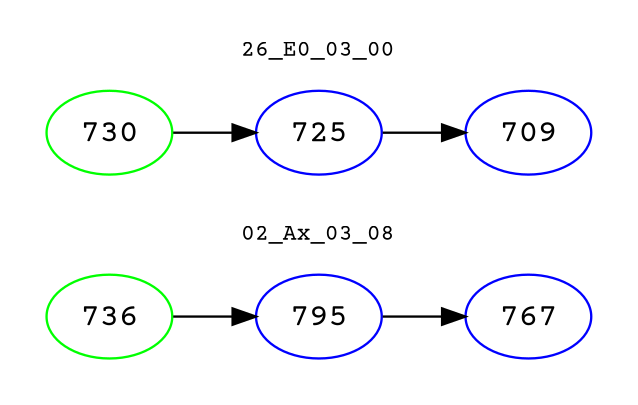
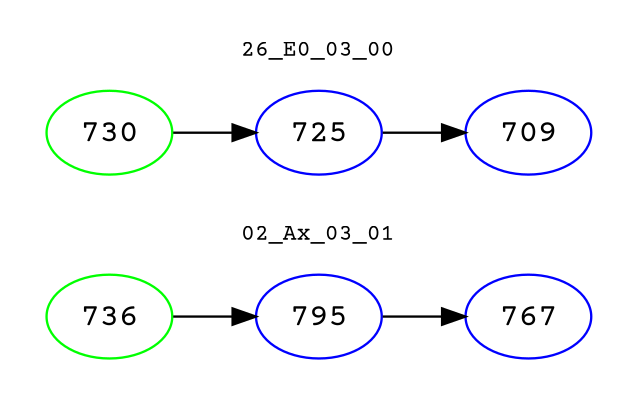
(319, 234) -> (319, 234)
